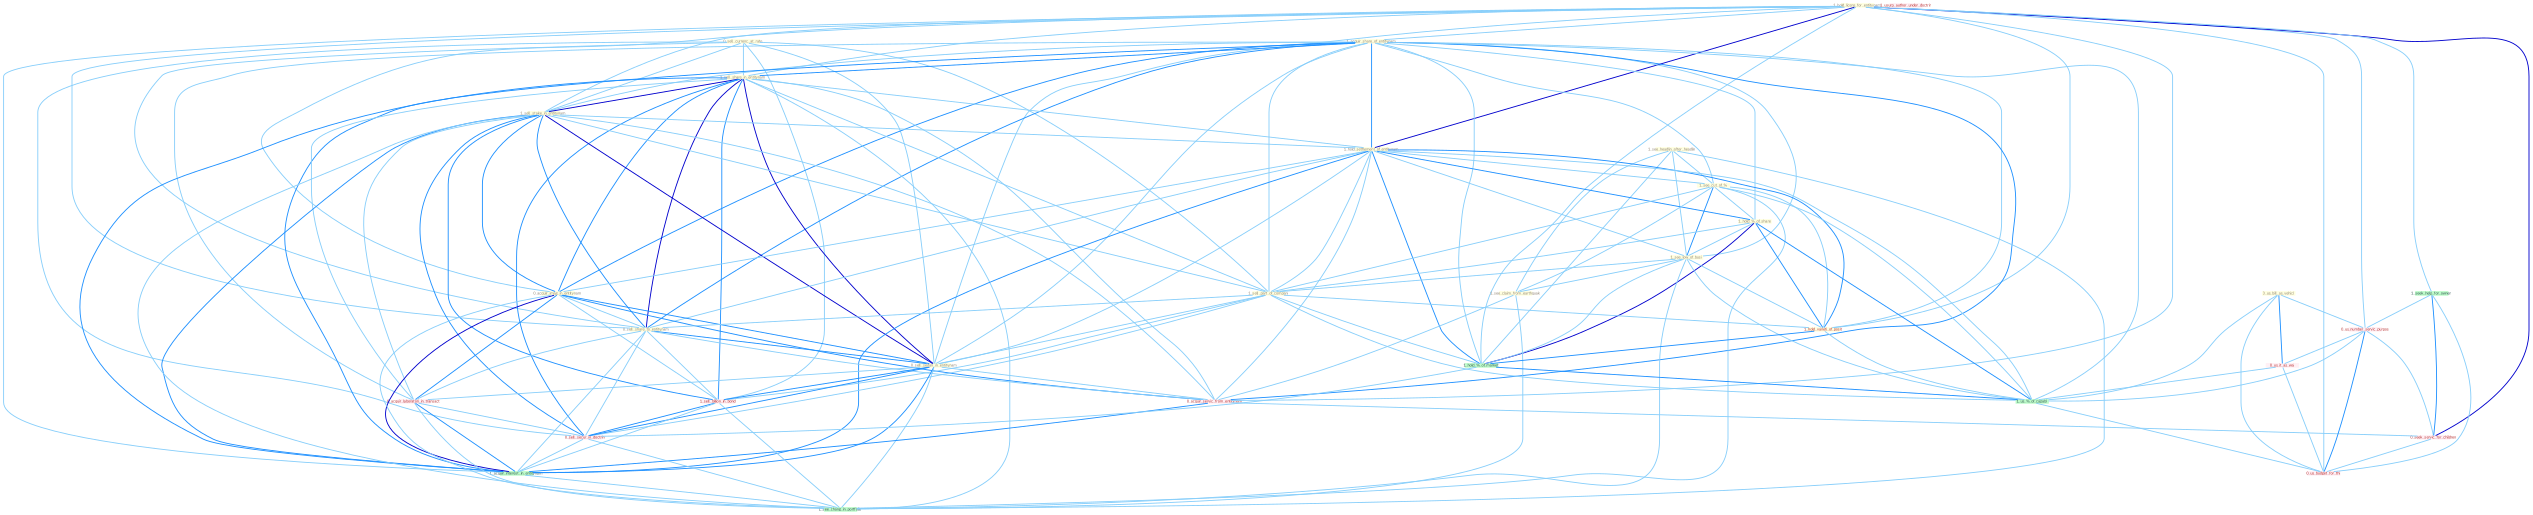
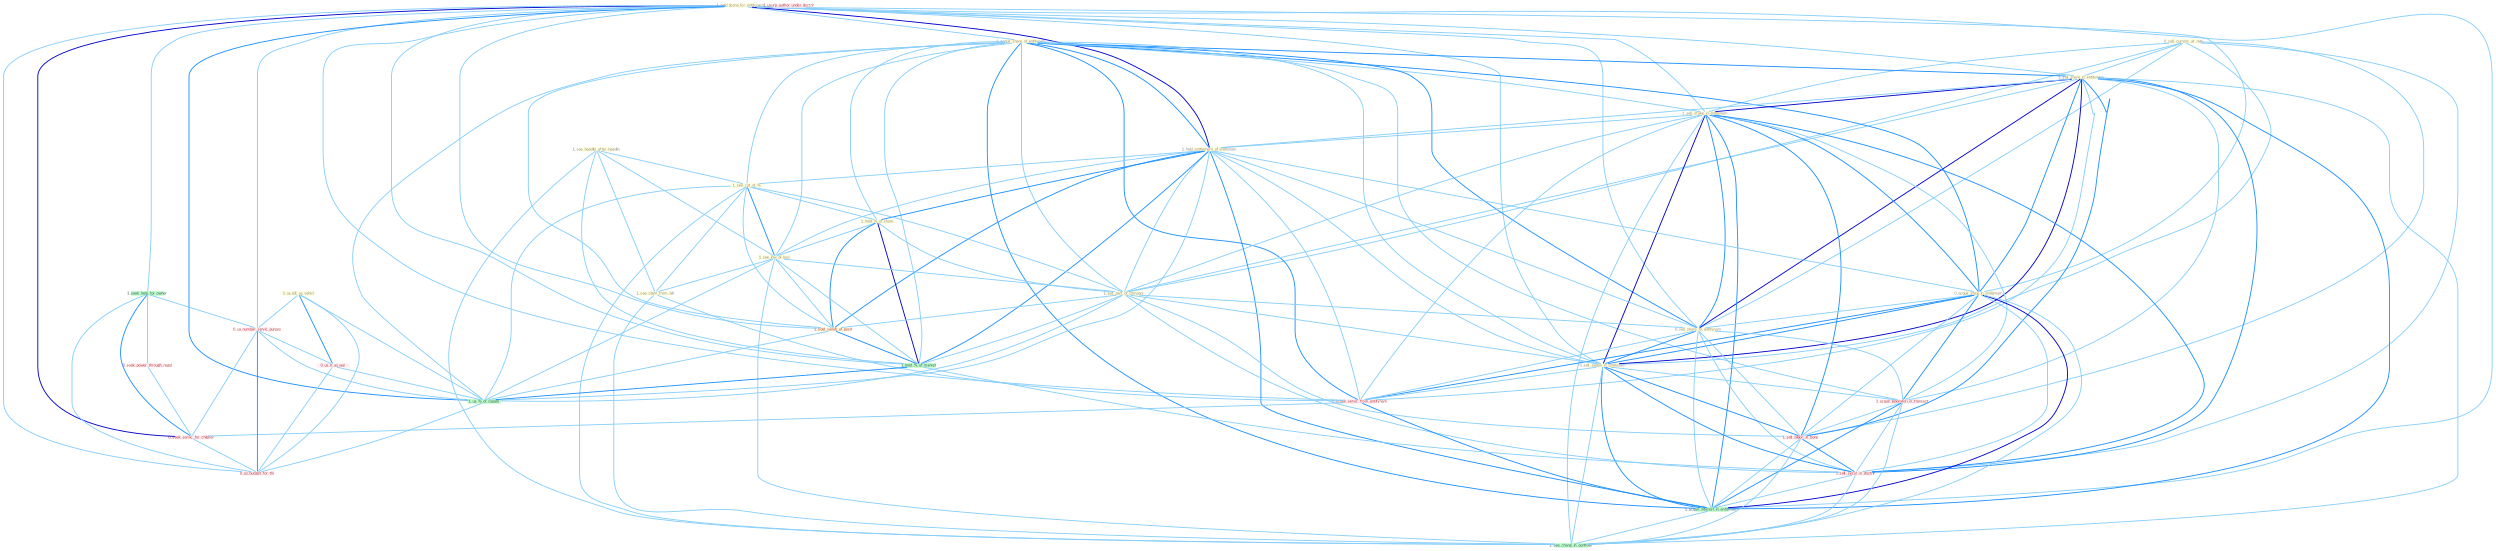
(1516, 293) -> (655, 293)
(1887, 307) -> (189, 79)
none -> (148, 365)
none -> (1852, 419)
none -> (2027, 427)
